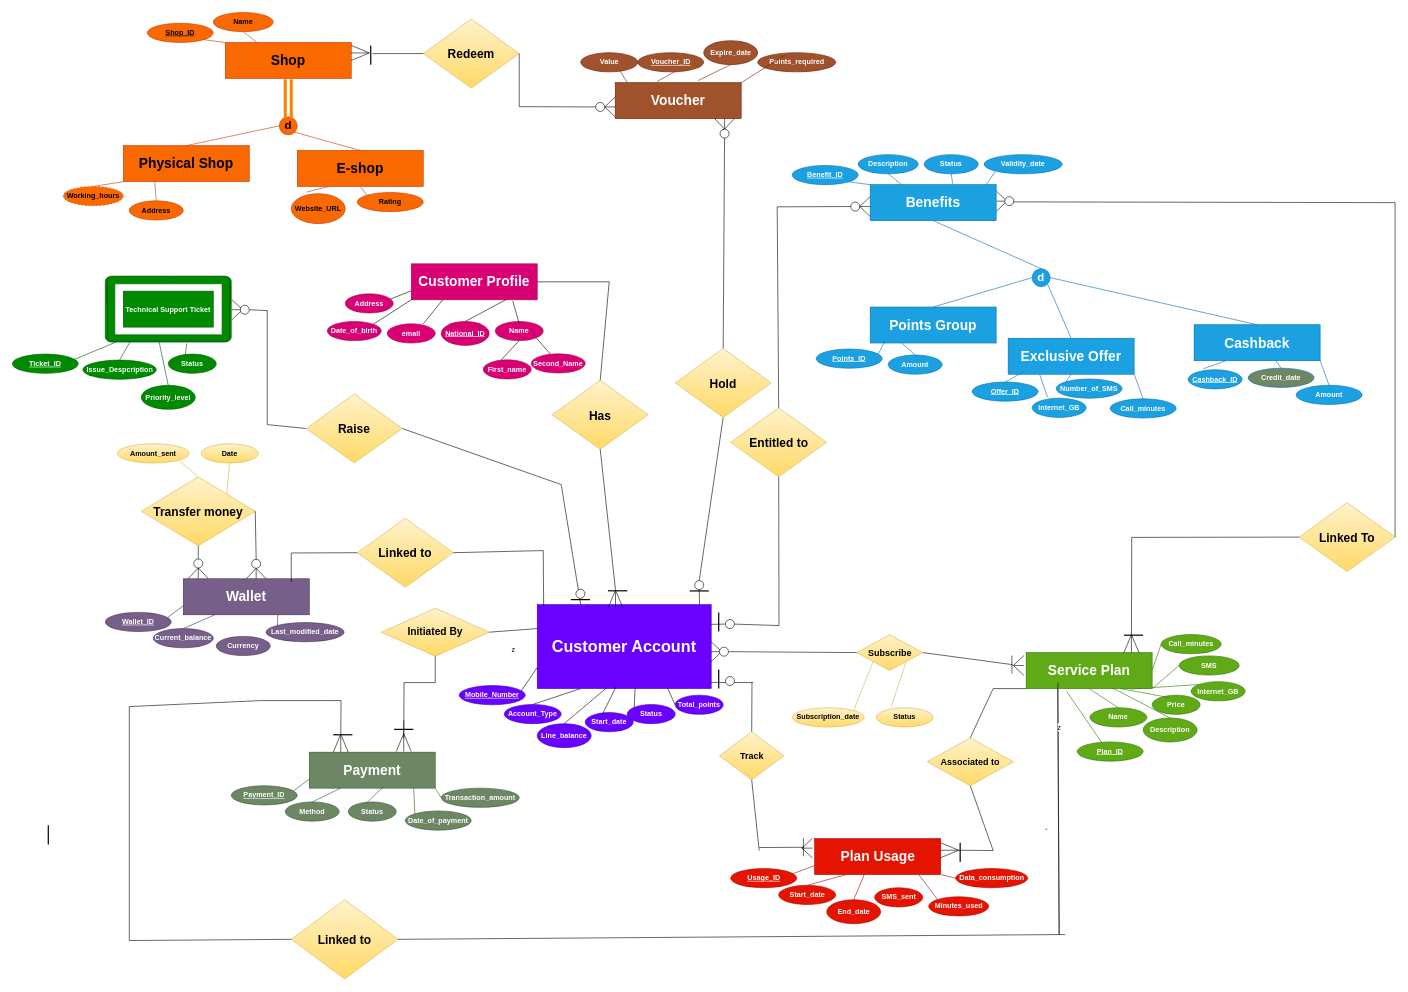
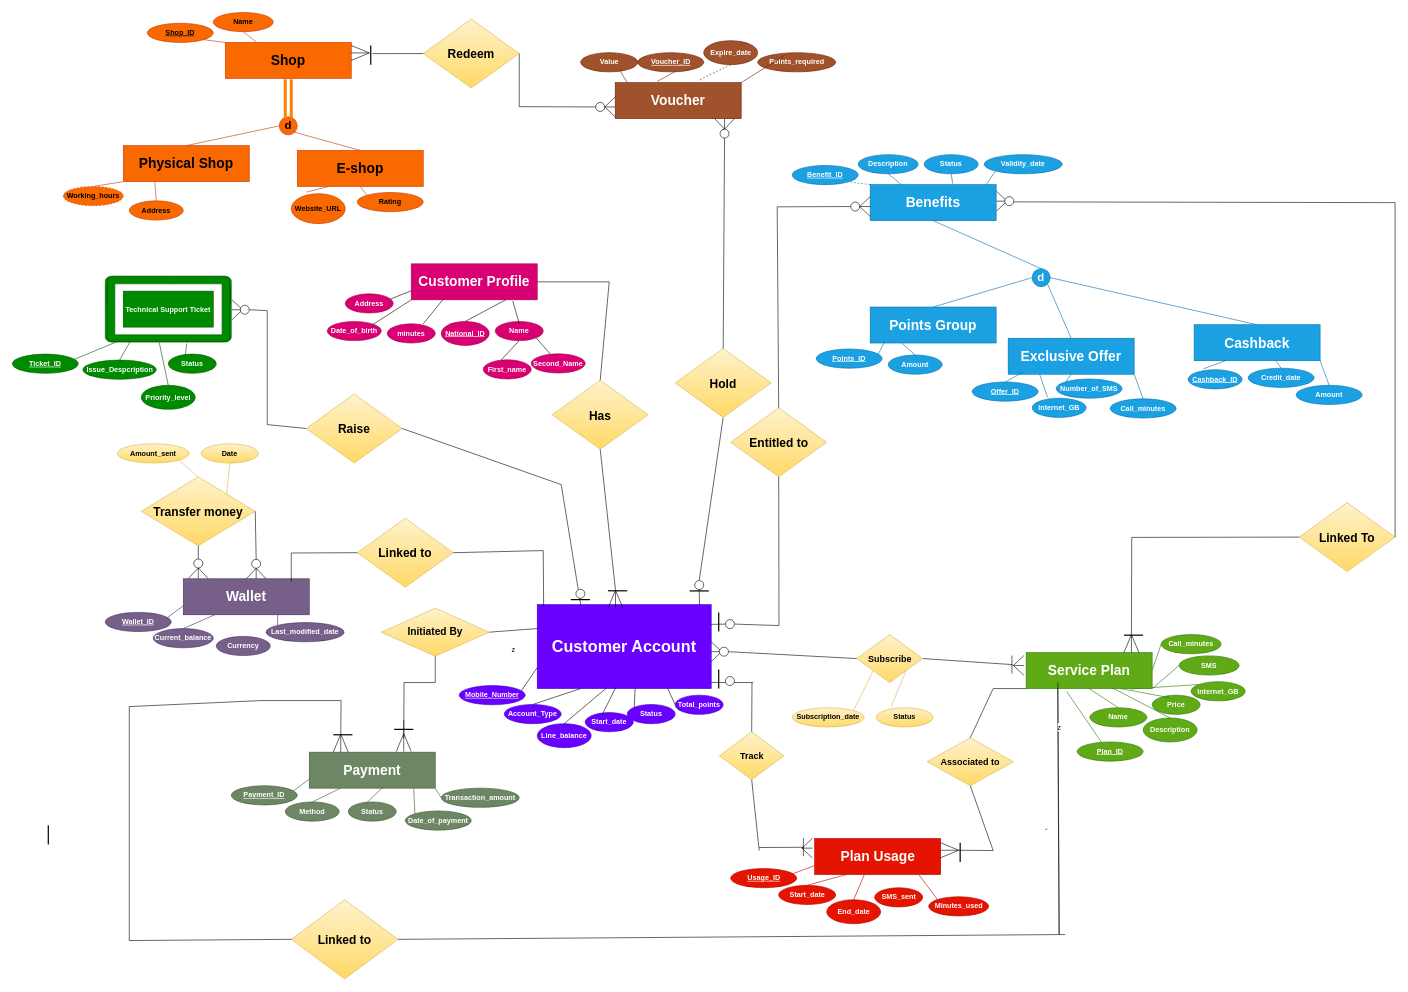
(714, 72) -> (714, 72)
(860, 183) -> (860, 183)
(411, 333) -> (411, 333)
(1281, 378) -> (1281, 378)
(890, 653) -> (890, 659)
(949, 876) -> none
(992, 878) -> none
